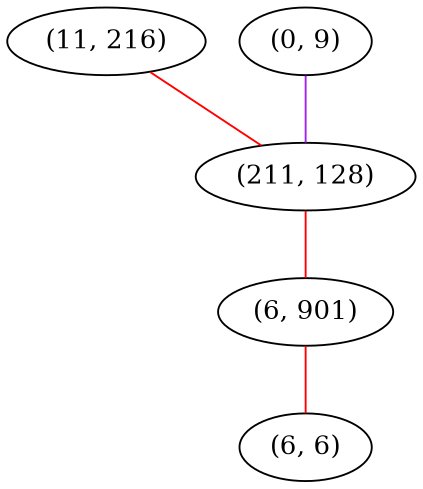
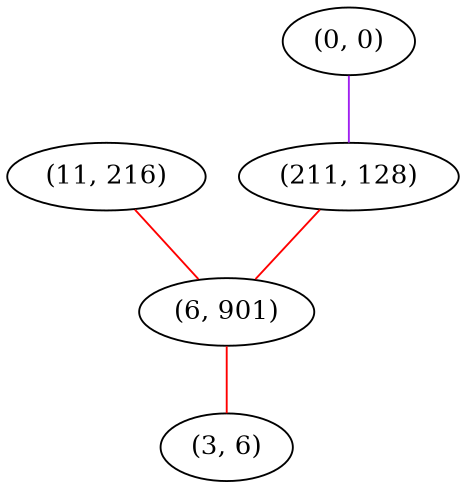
(306, 41) -> (349, 41)
(206, 109) -> (167, 244)
(306, 447) -> (227, 447)
